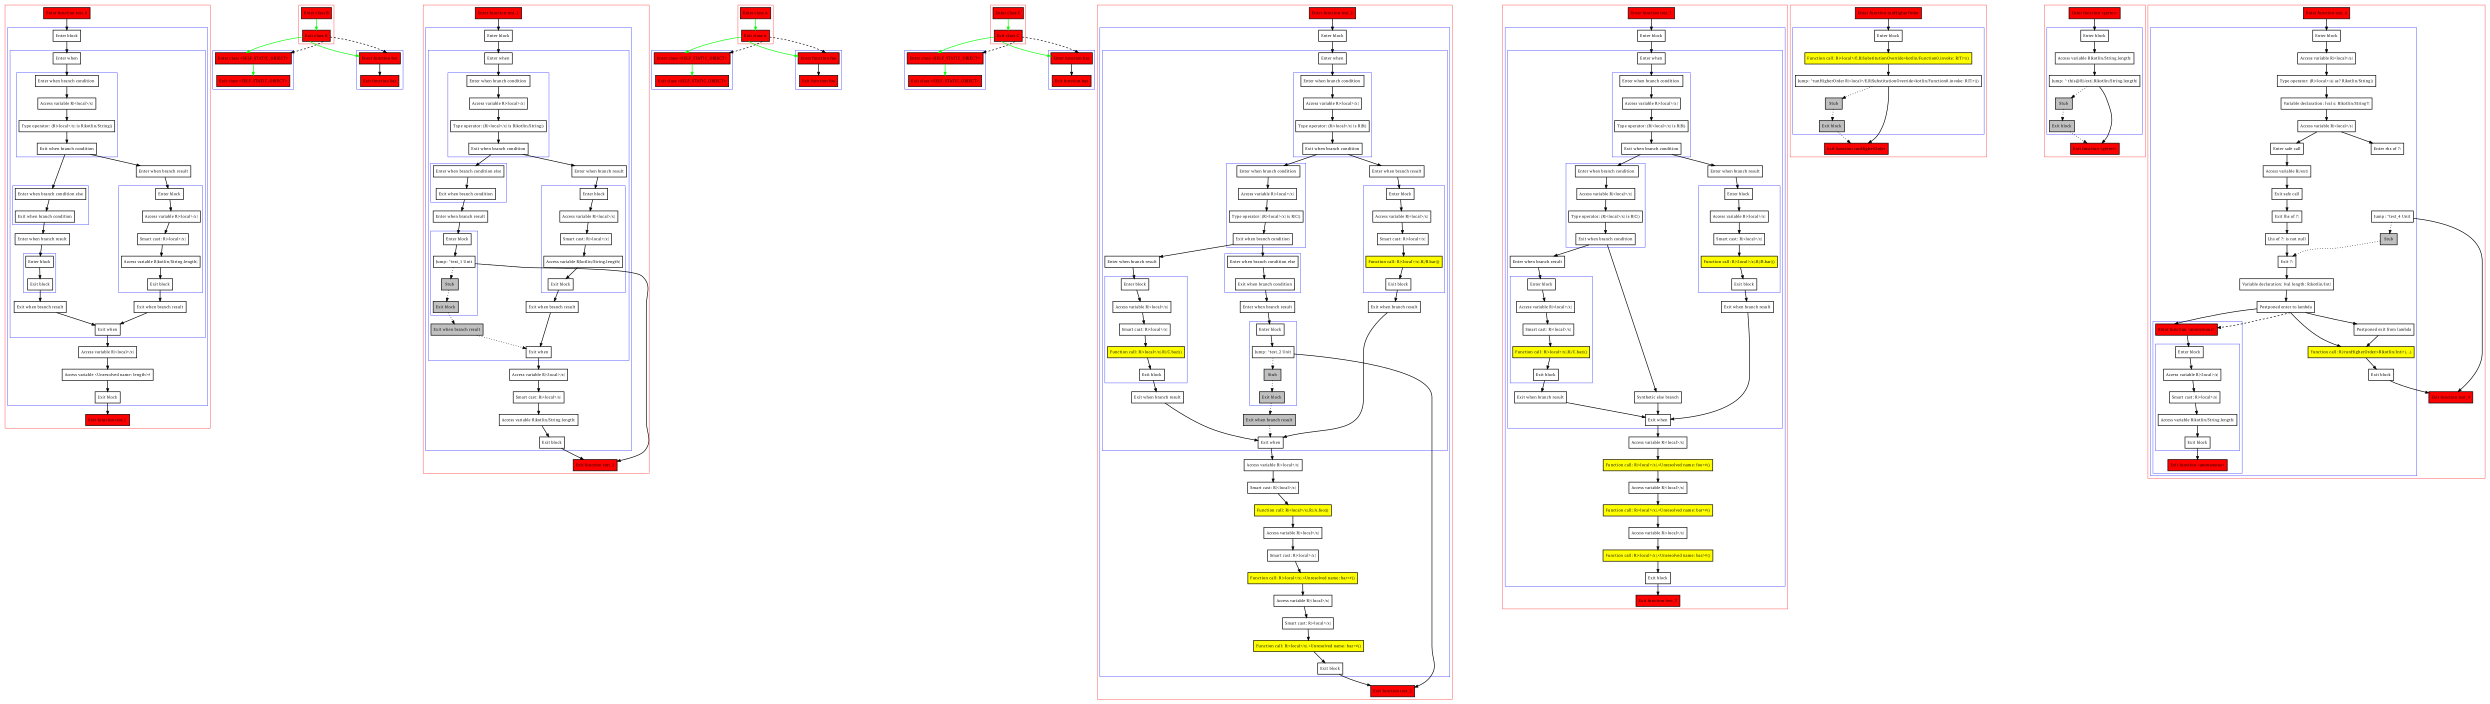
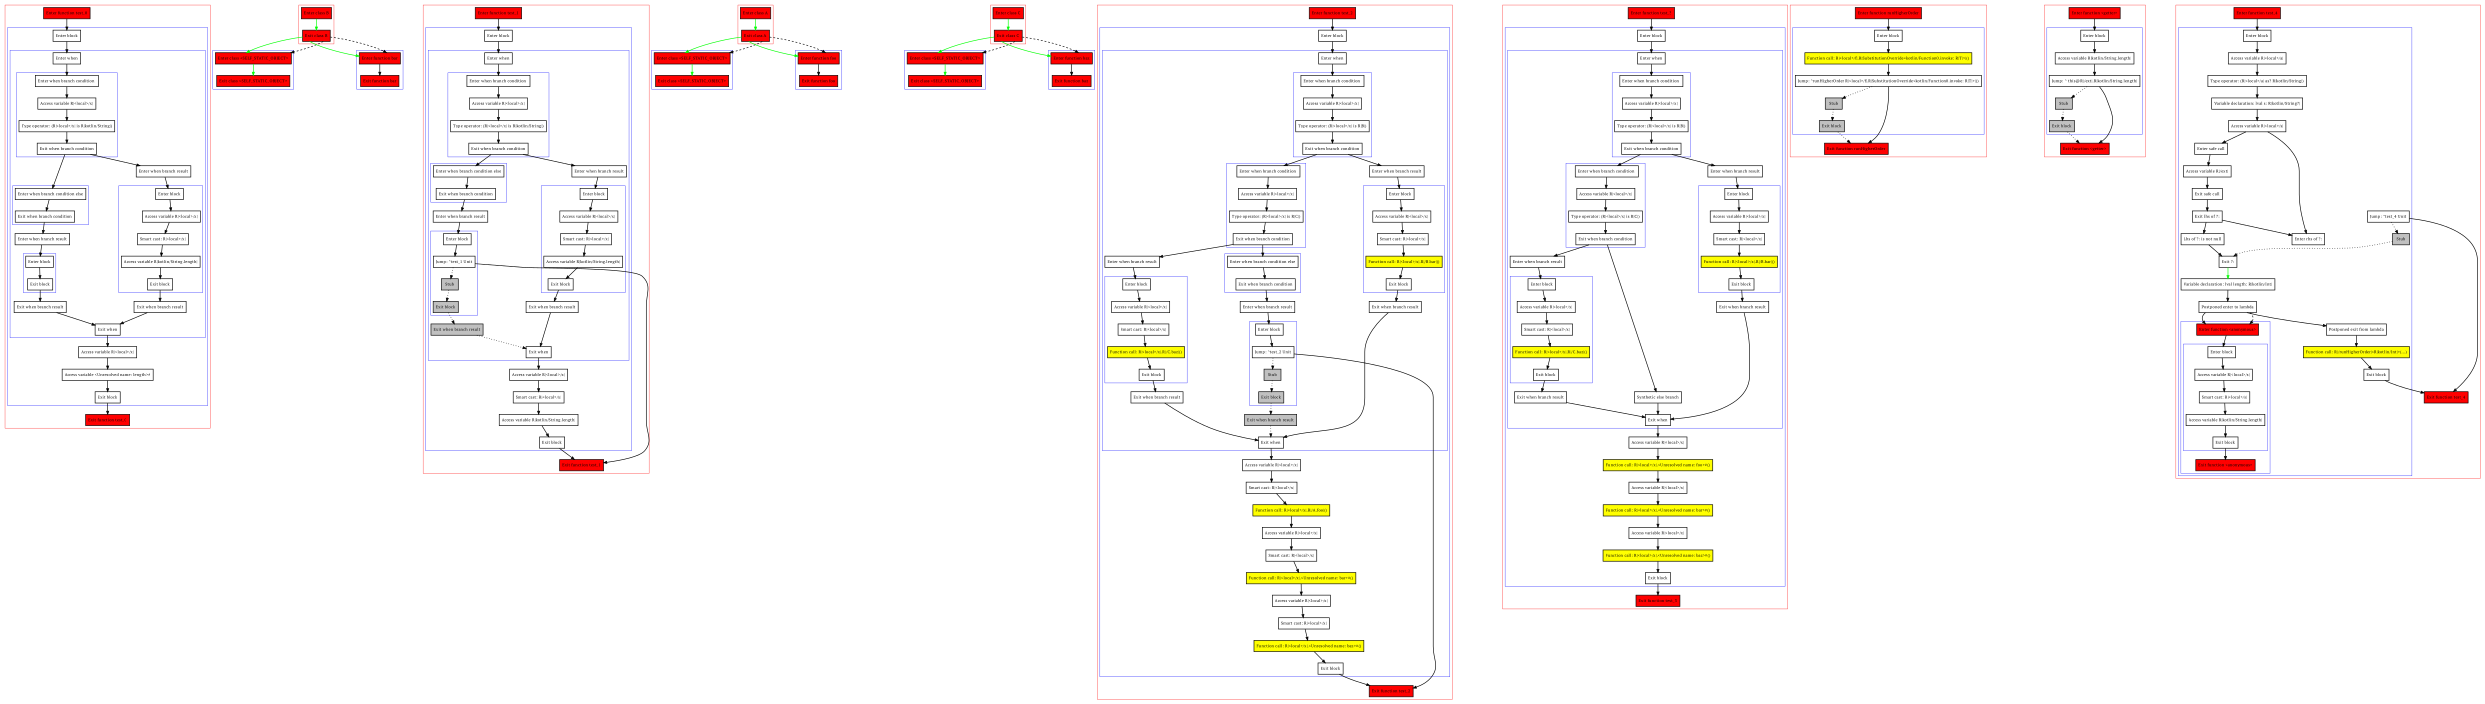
none -> (2255, 227)
(2287, 272) -> (2228, 272)
(2312, 332) -> none
